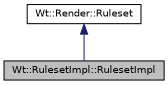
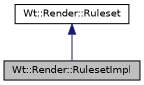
(84, 70) -> (72, 70)
